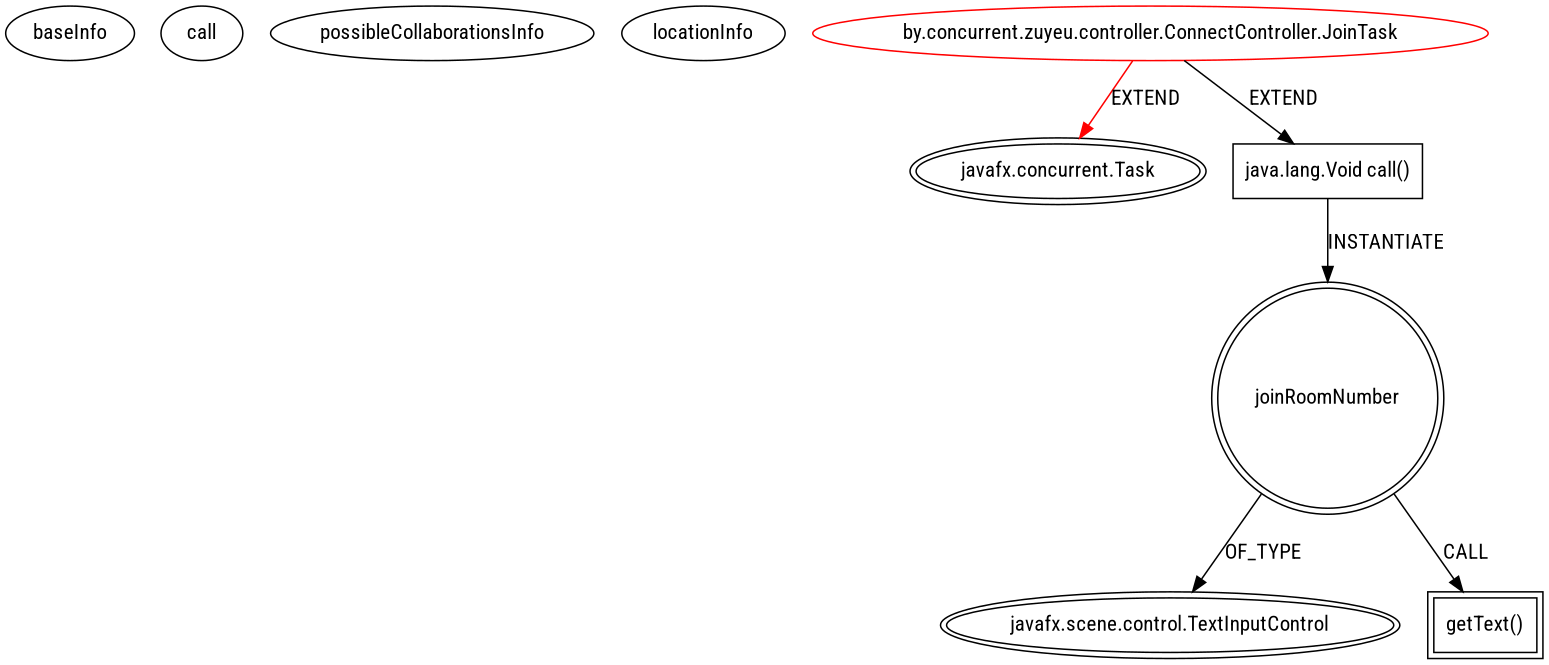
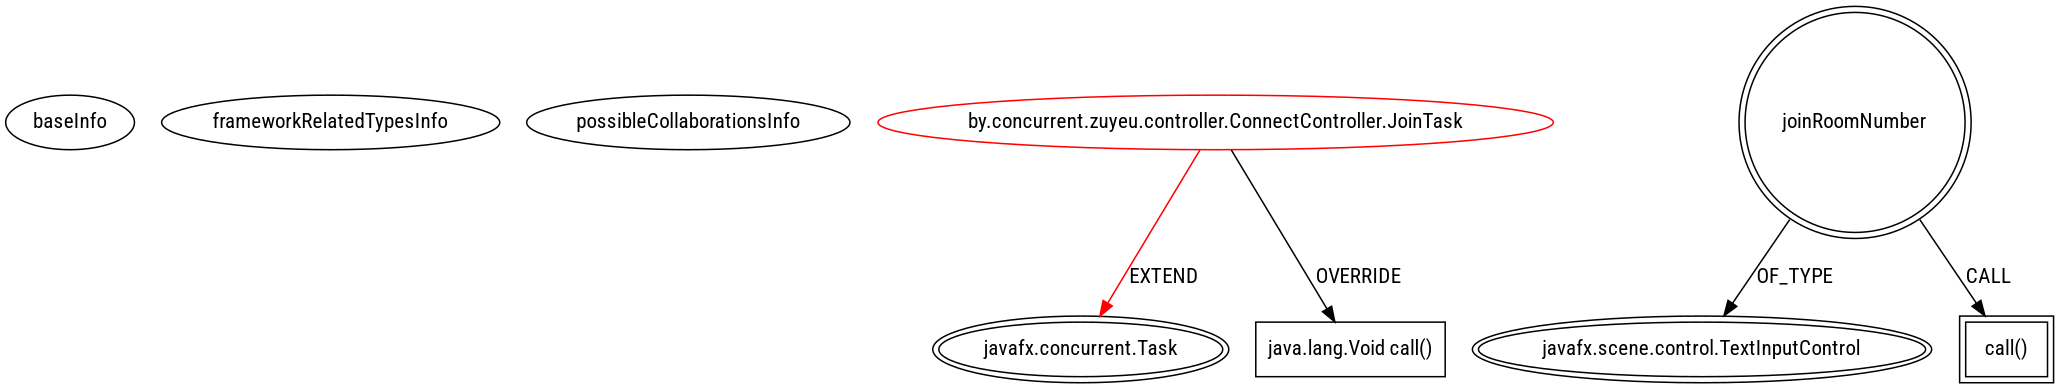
(202, 33) -> (331, 122)
(703, 33) -> none
(1284, 99) -> (1359, 277)
(1328, 233) -> none
(1485, 625) -> (2007, 349)
